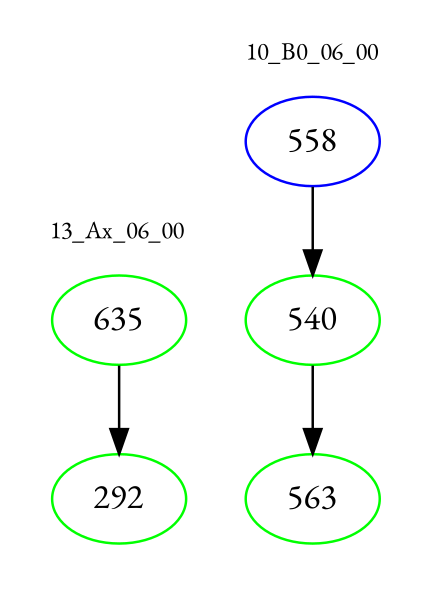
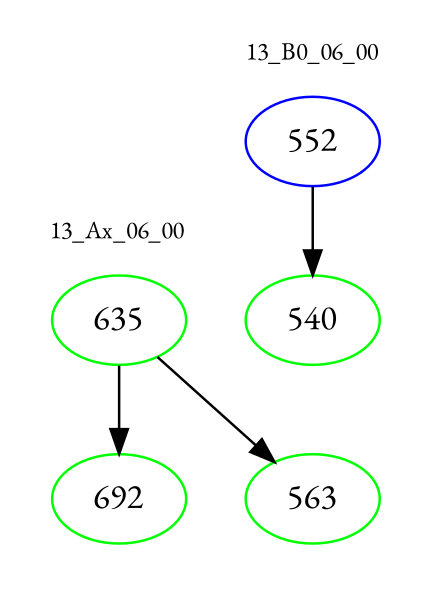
(313, 53) -> (313, 53)
(313, 141) -> (313, 141)
(313, 397) -> (189, 386)
(119, 499) -> (119, 499)
